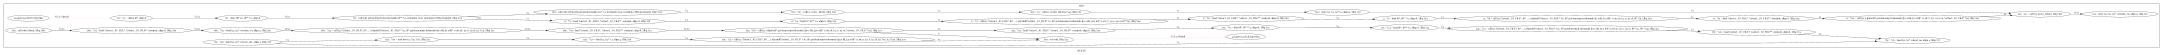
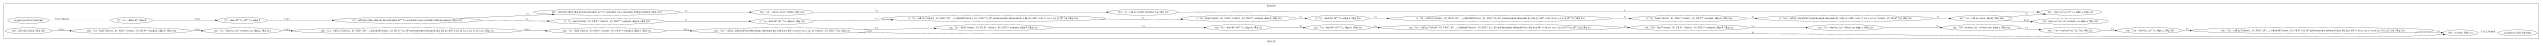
(1082, 6) -> (1271, 6)
(1689, 12) -> (2026, 16)
(1076, 45) -> (1912, 28)
